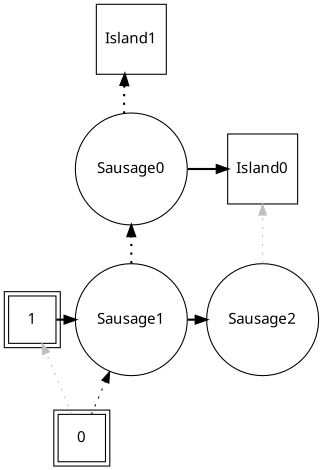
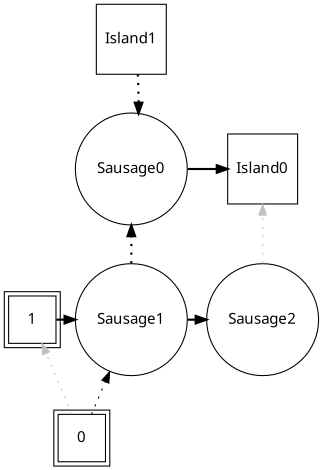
(124, 99) -> (138, 88)
